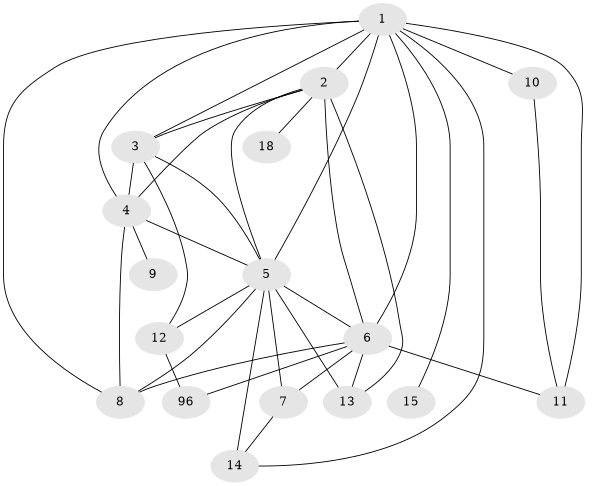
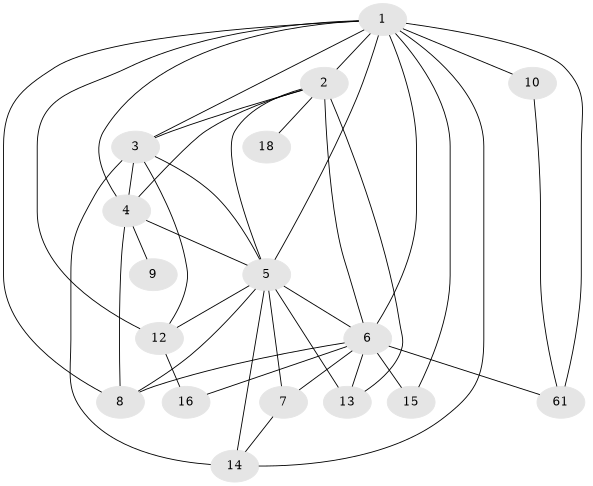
none -> (72, 92)
none -> (71, 351)
none -> (392, 375)
(186, 402) -> (186, 402)
(561, 402) -> (561, 402)
